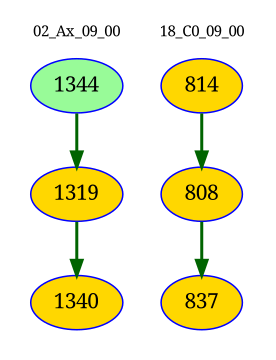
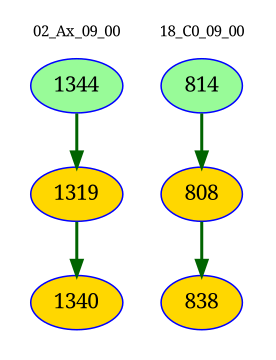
(202, 86) -> (202, 86)
(202, 303) -> (202, 303)
